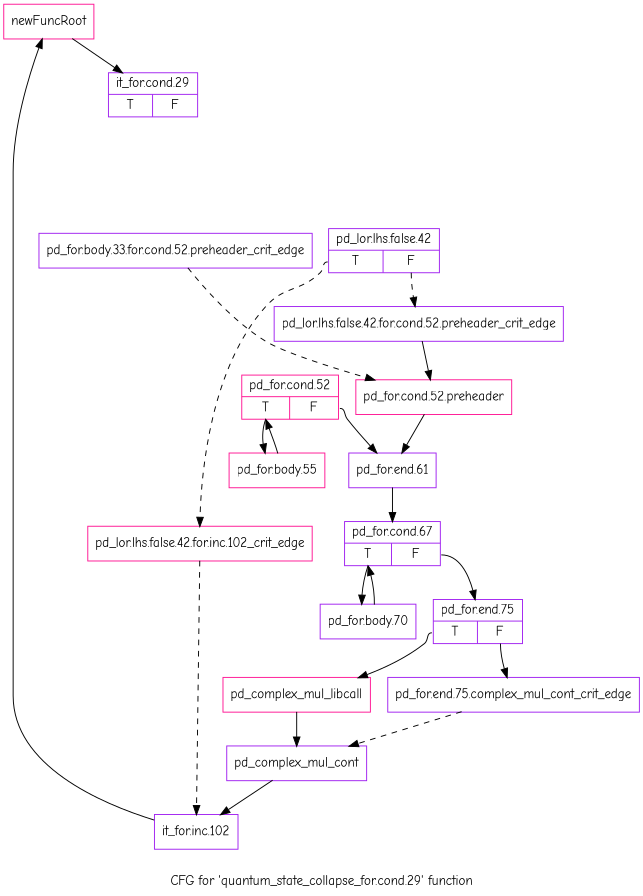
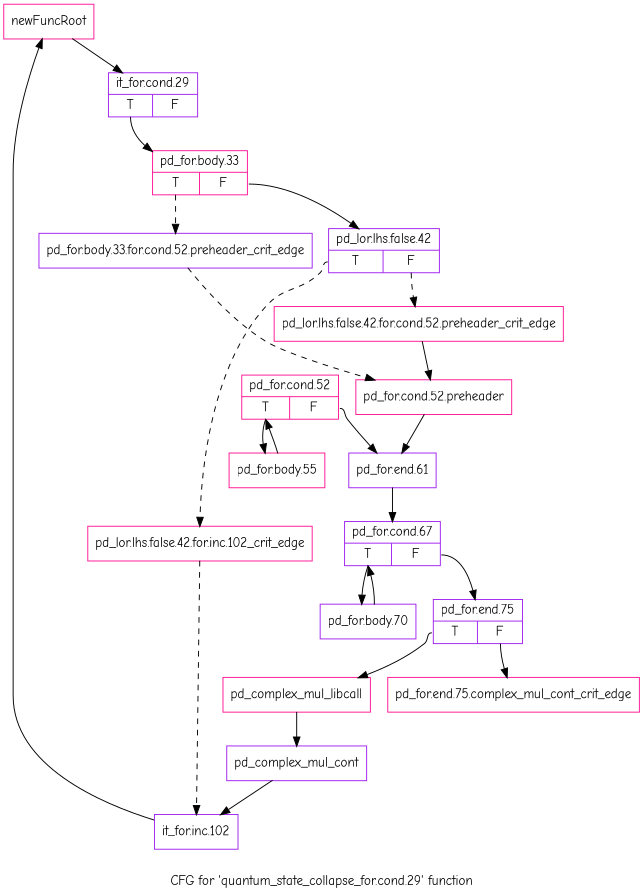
none -> (200, 173)
(419, 324) -> (419, 324)
(514, 695) -> (514, 695)
(410, 728) -> none
